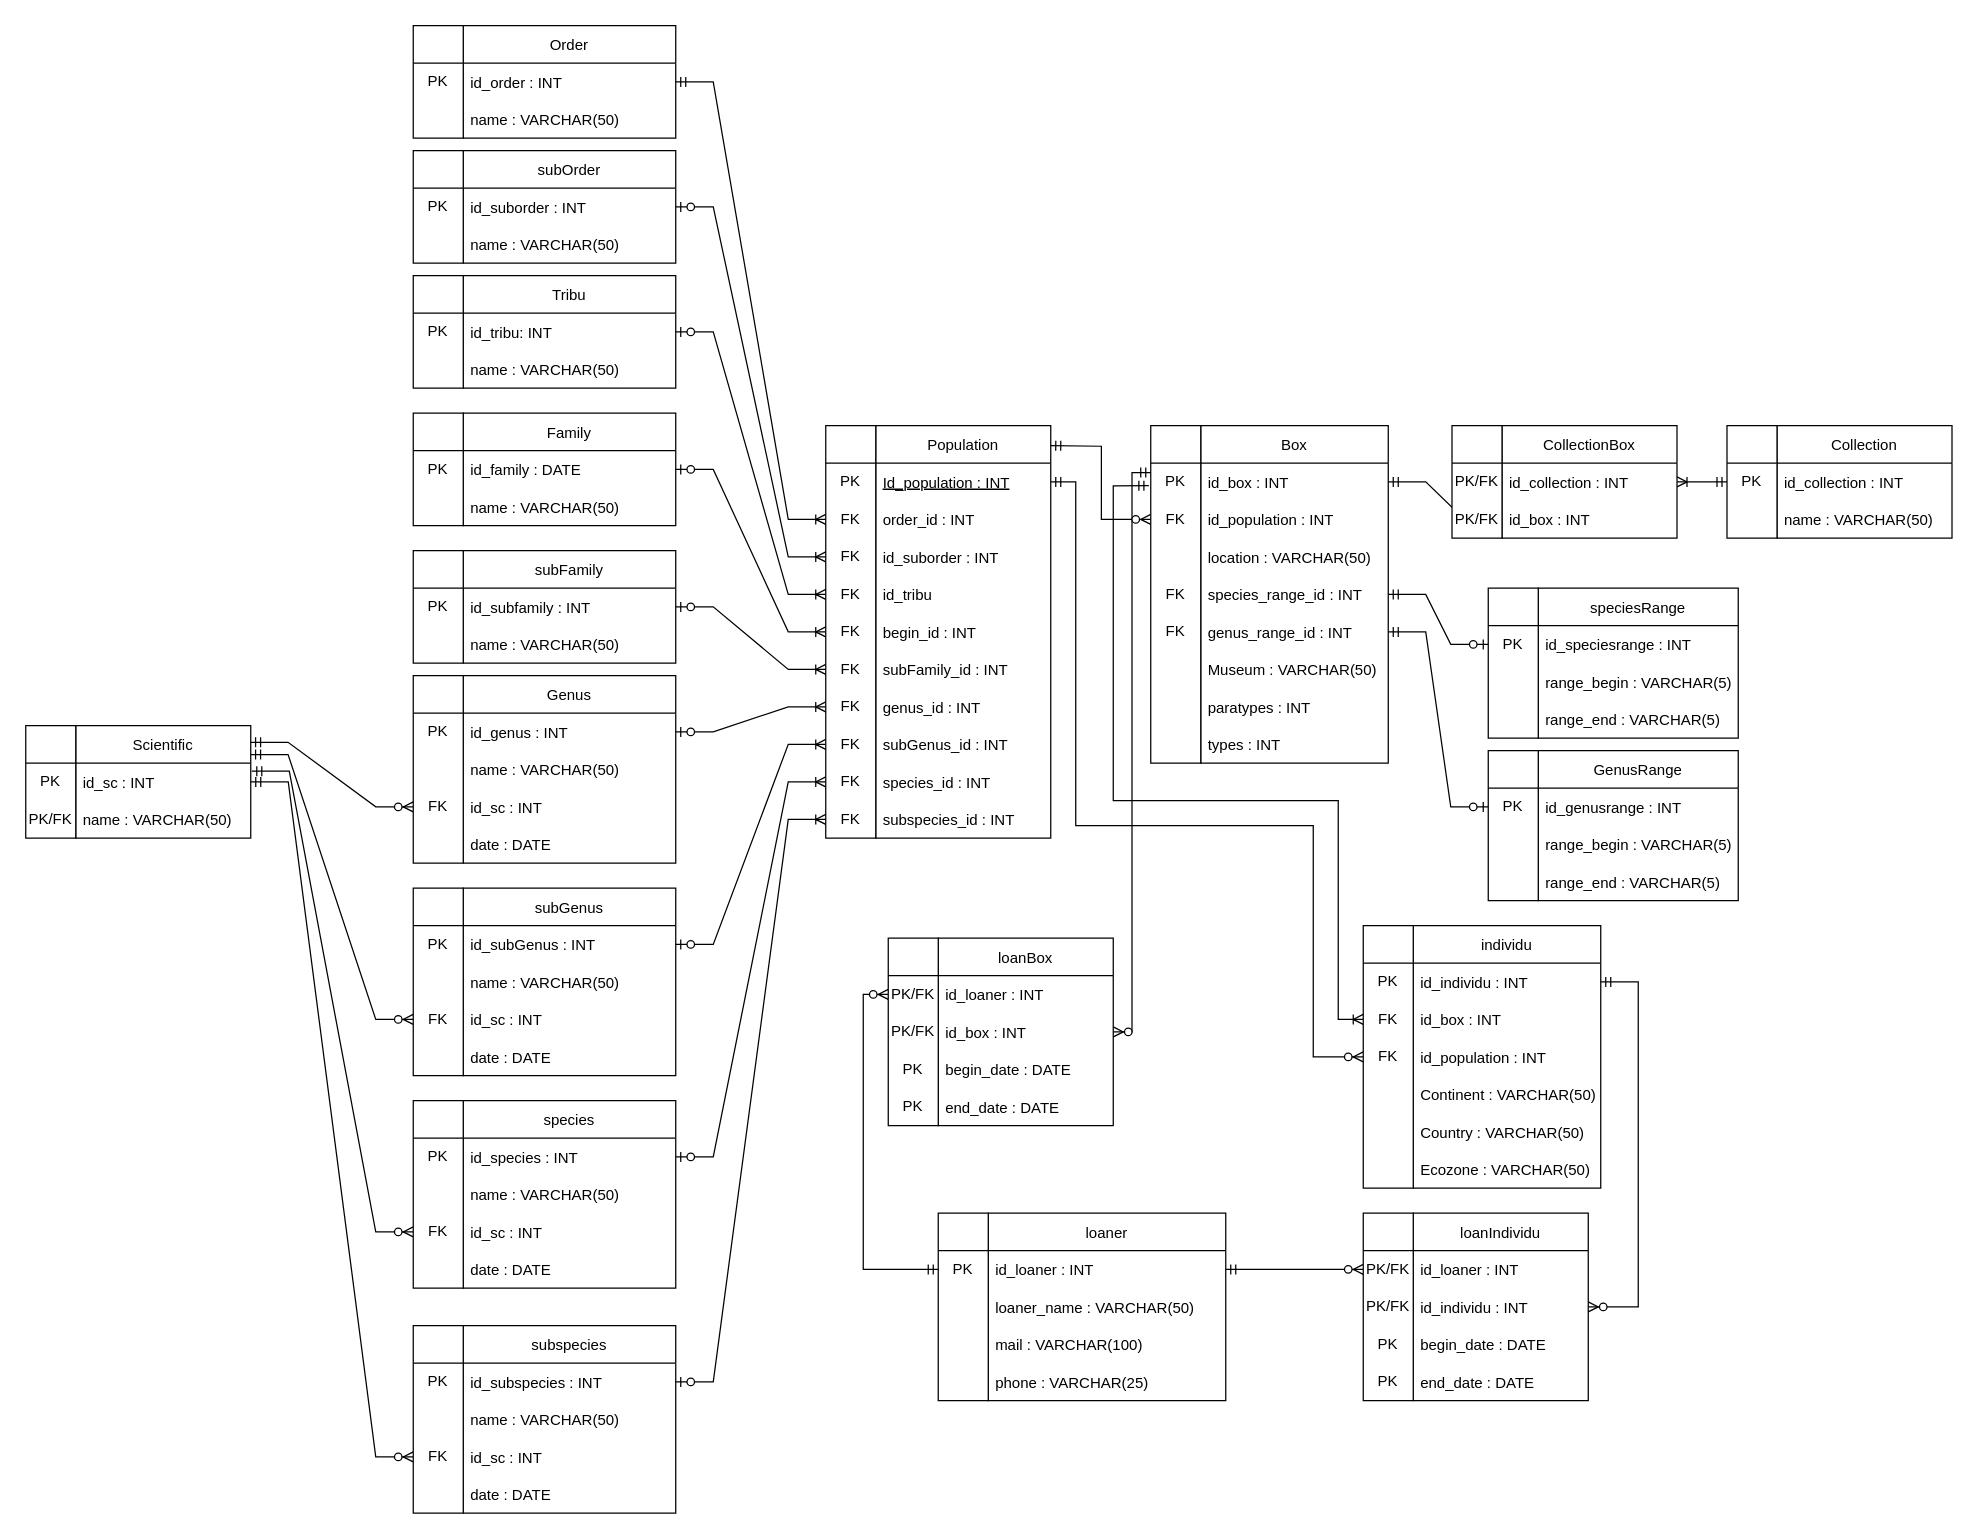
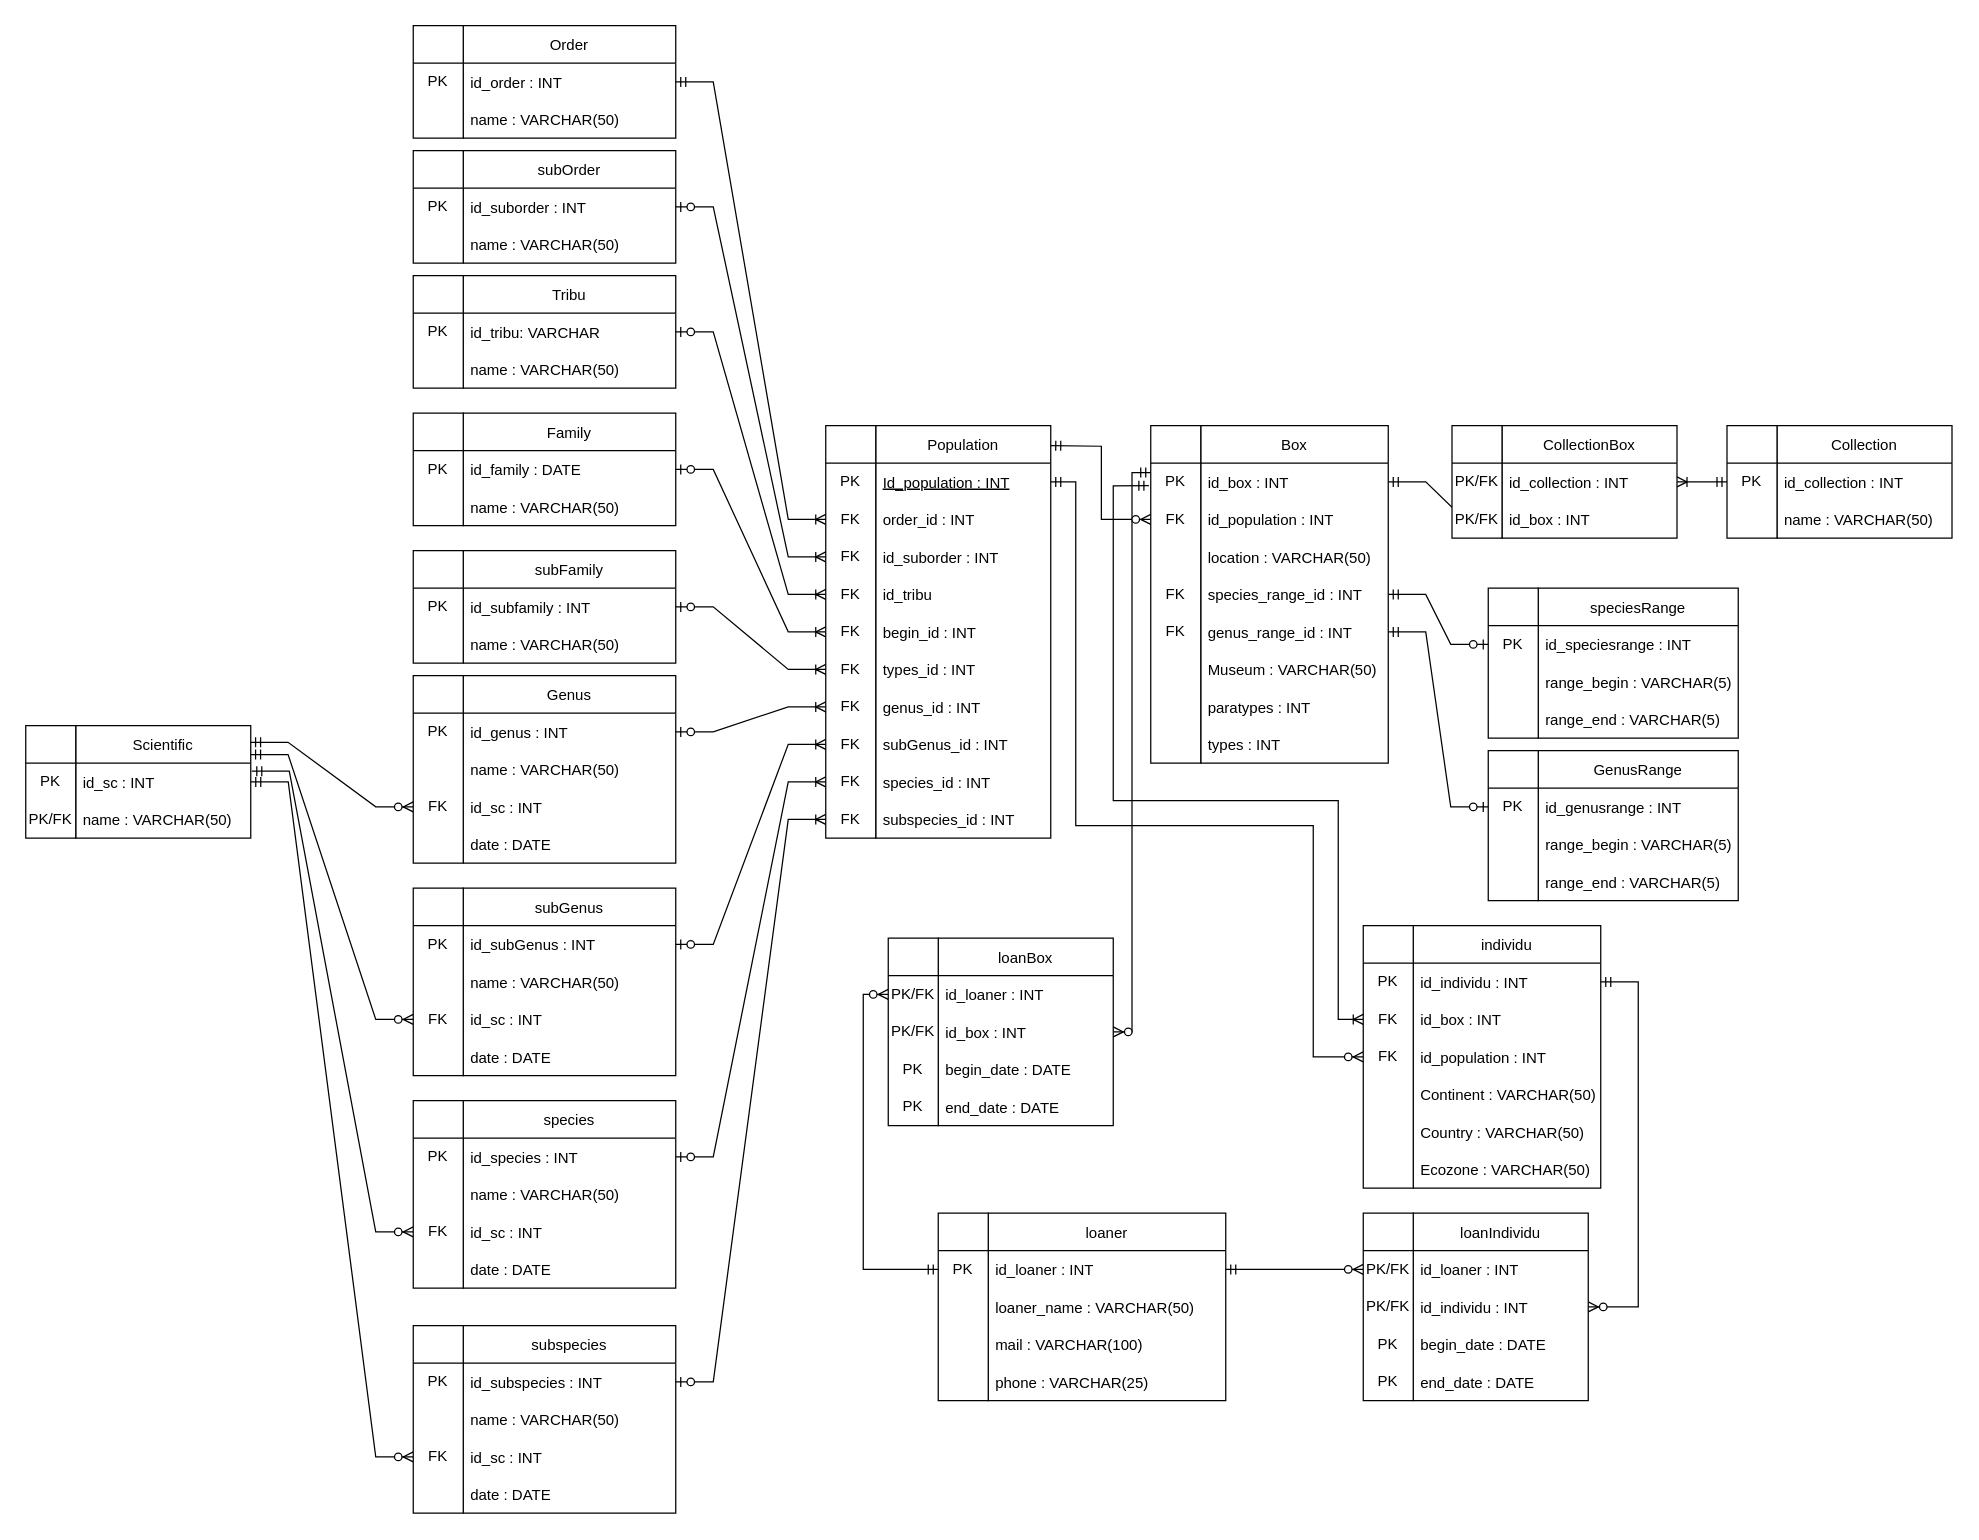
(517, 333) -> (534, 333)
(946, 670) -> (934, 670)
